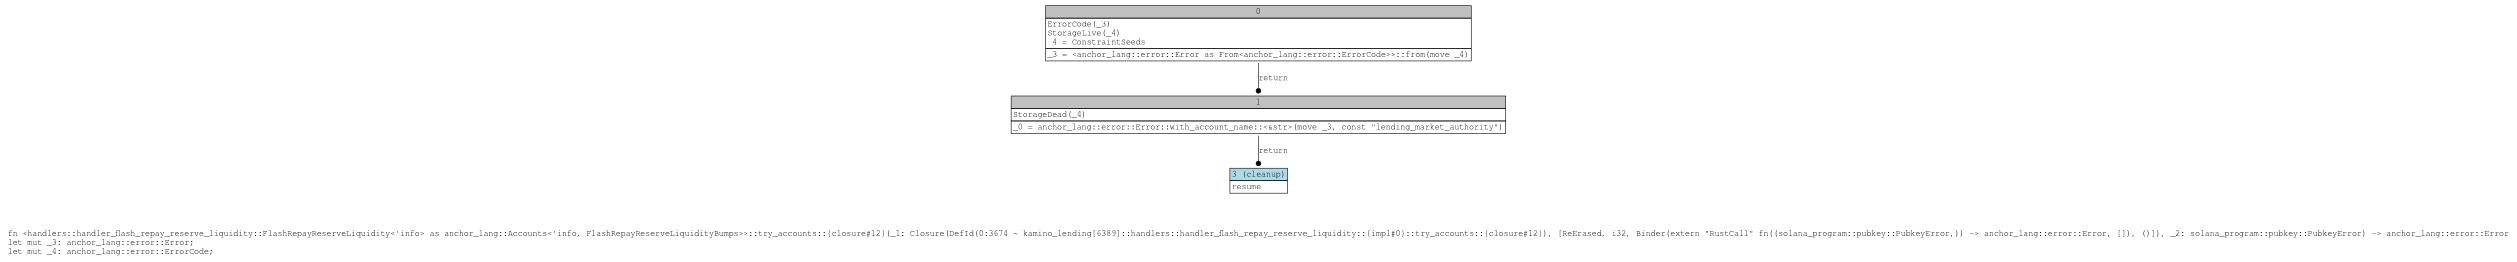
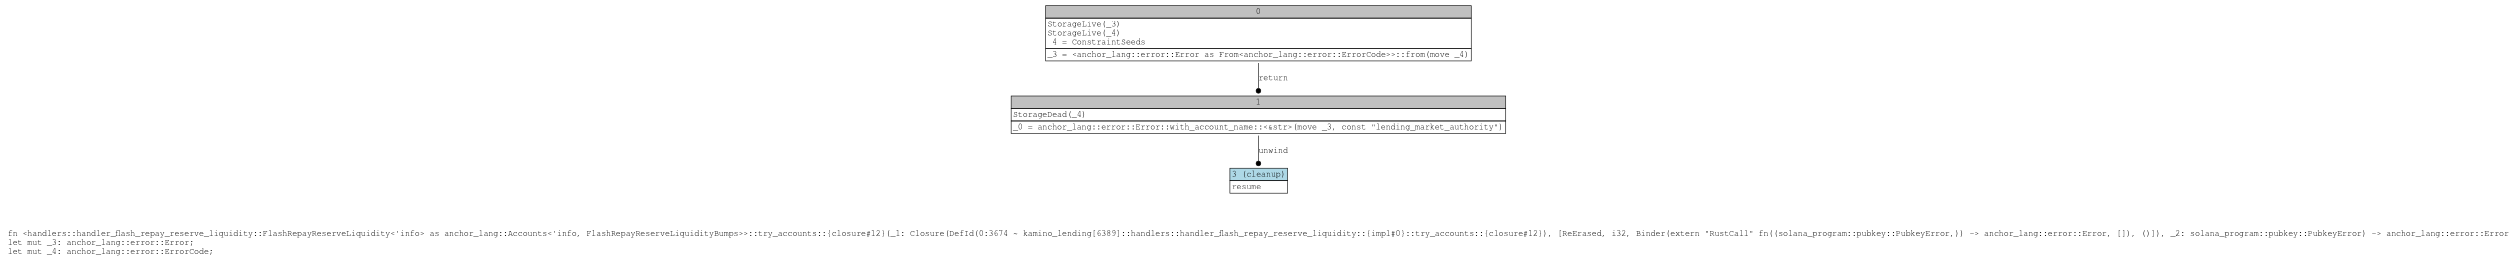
(1080, 24) -> (1084, 24)
(1273, 151) -> (1273, 151)
